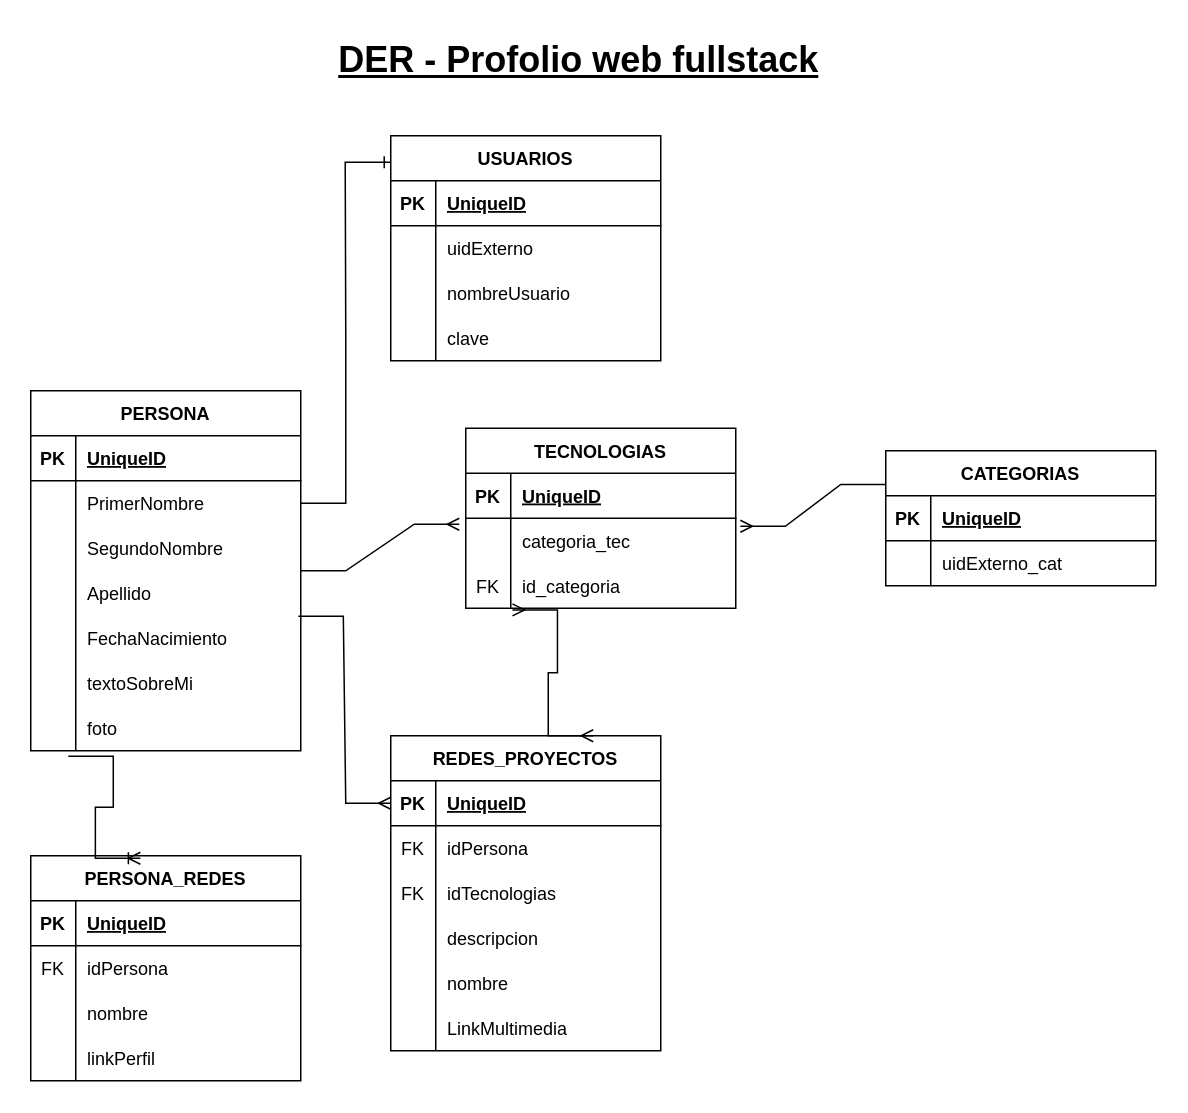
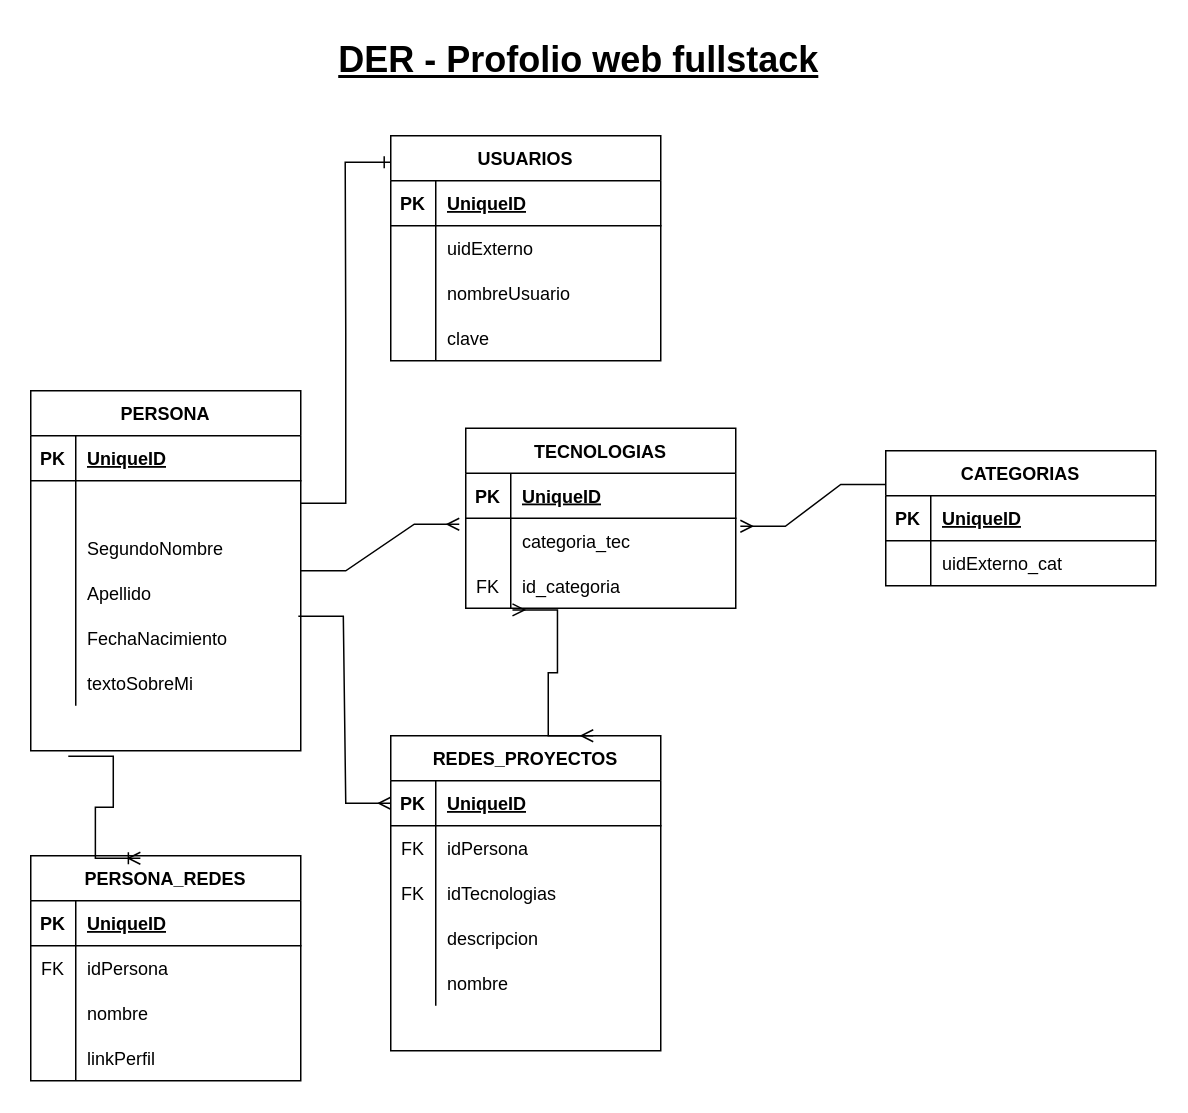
(188, 503) -> none
(188, 728) -> none
(548, 1028) -> none
